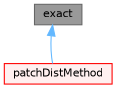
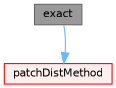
(51, 50) -> (65, 39)
